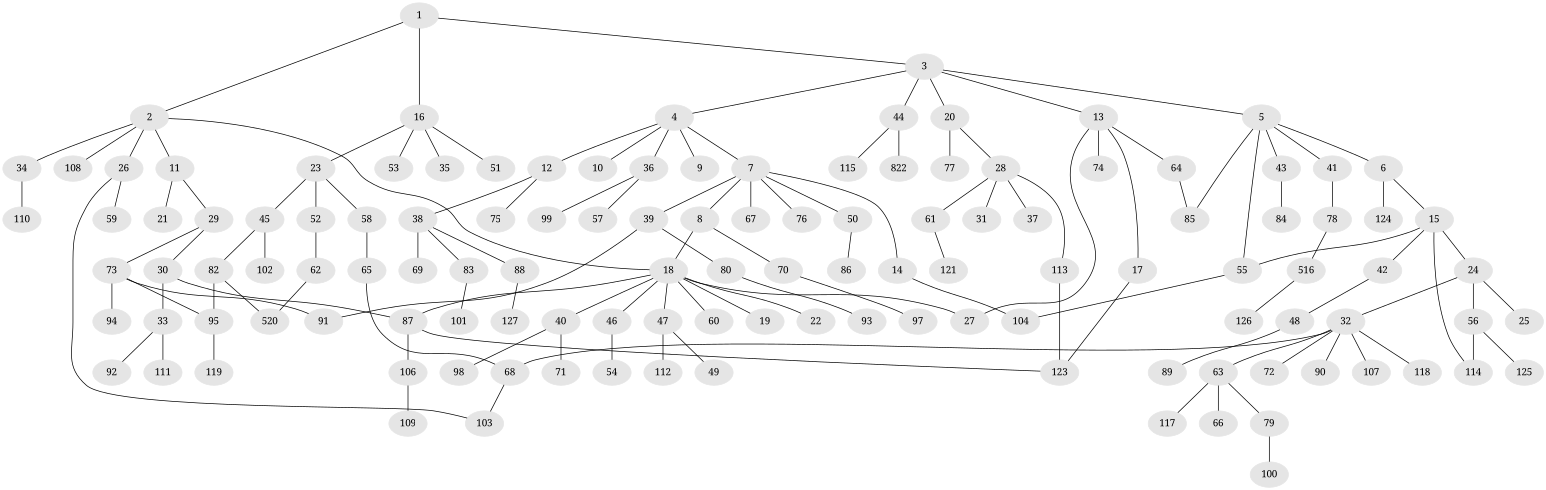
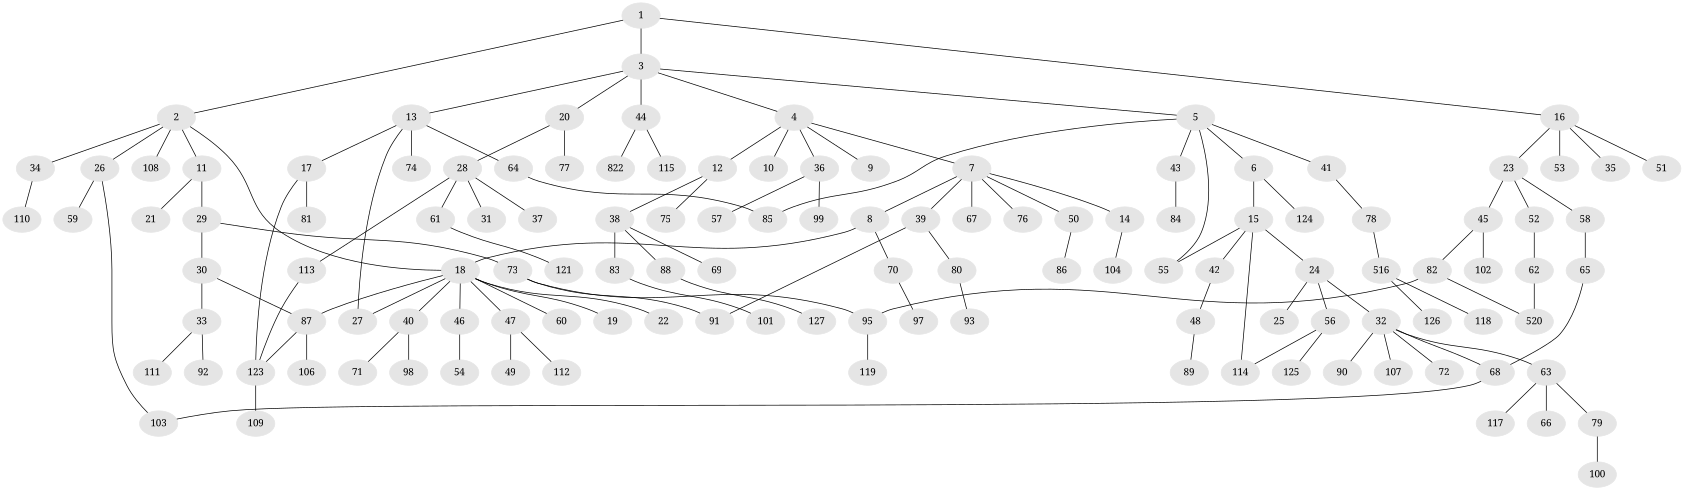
none -> (307, 220)
(1131, 296) -> none
(112, 322) -> none
(1384, 347) -> (1432, 296)
(408, 398) -> (256, 398)
